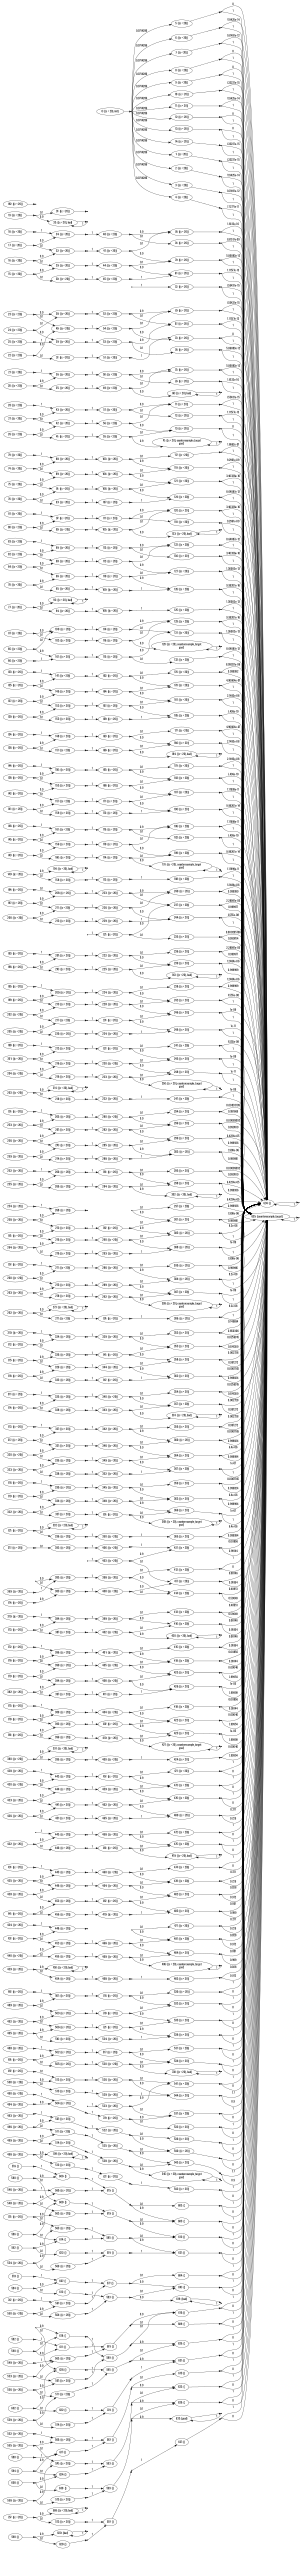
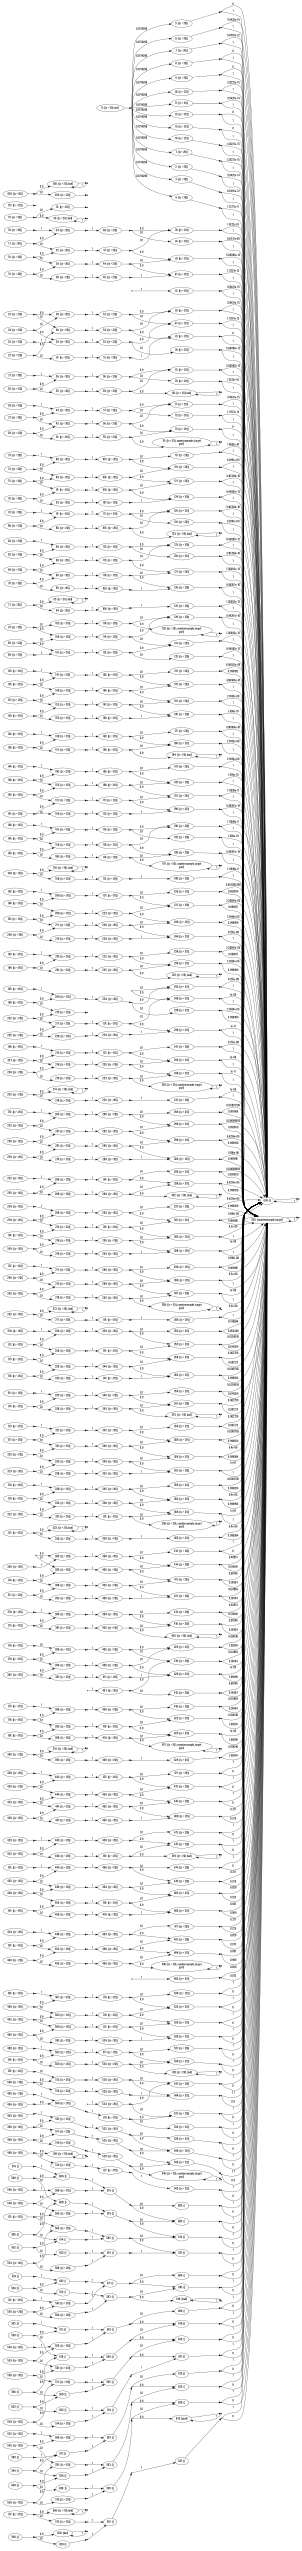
none -> (63, 896)
(110, 1005) -> none
none -> (110, 1213)
none -> (63, 1586)
(63, 1653) -> none
none -> (15, 1841)
none -> (110, 1935)
(110, 1979) -> none
none -> (15, 2392)
